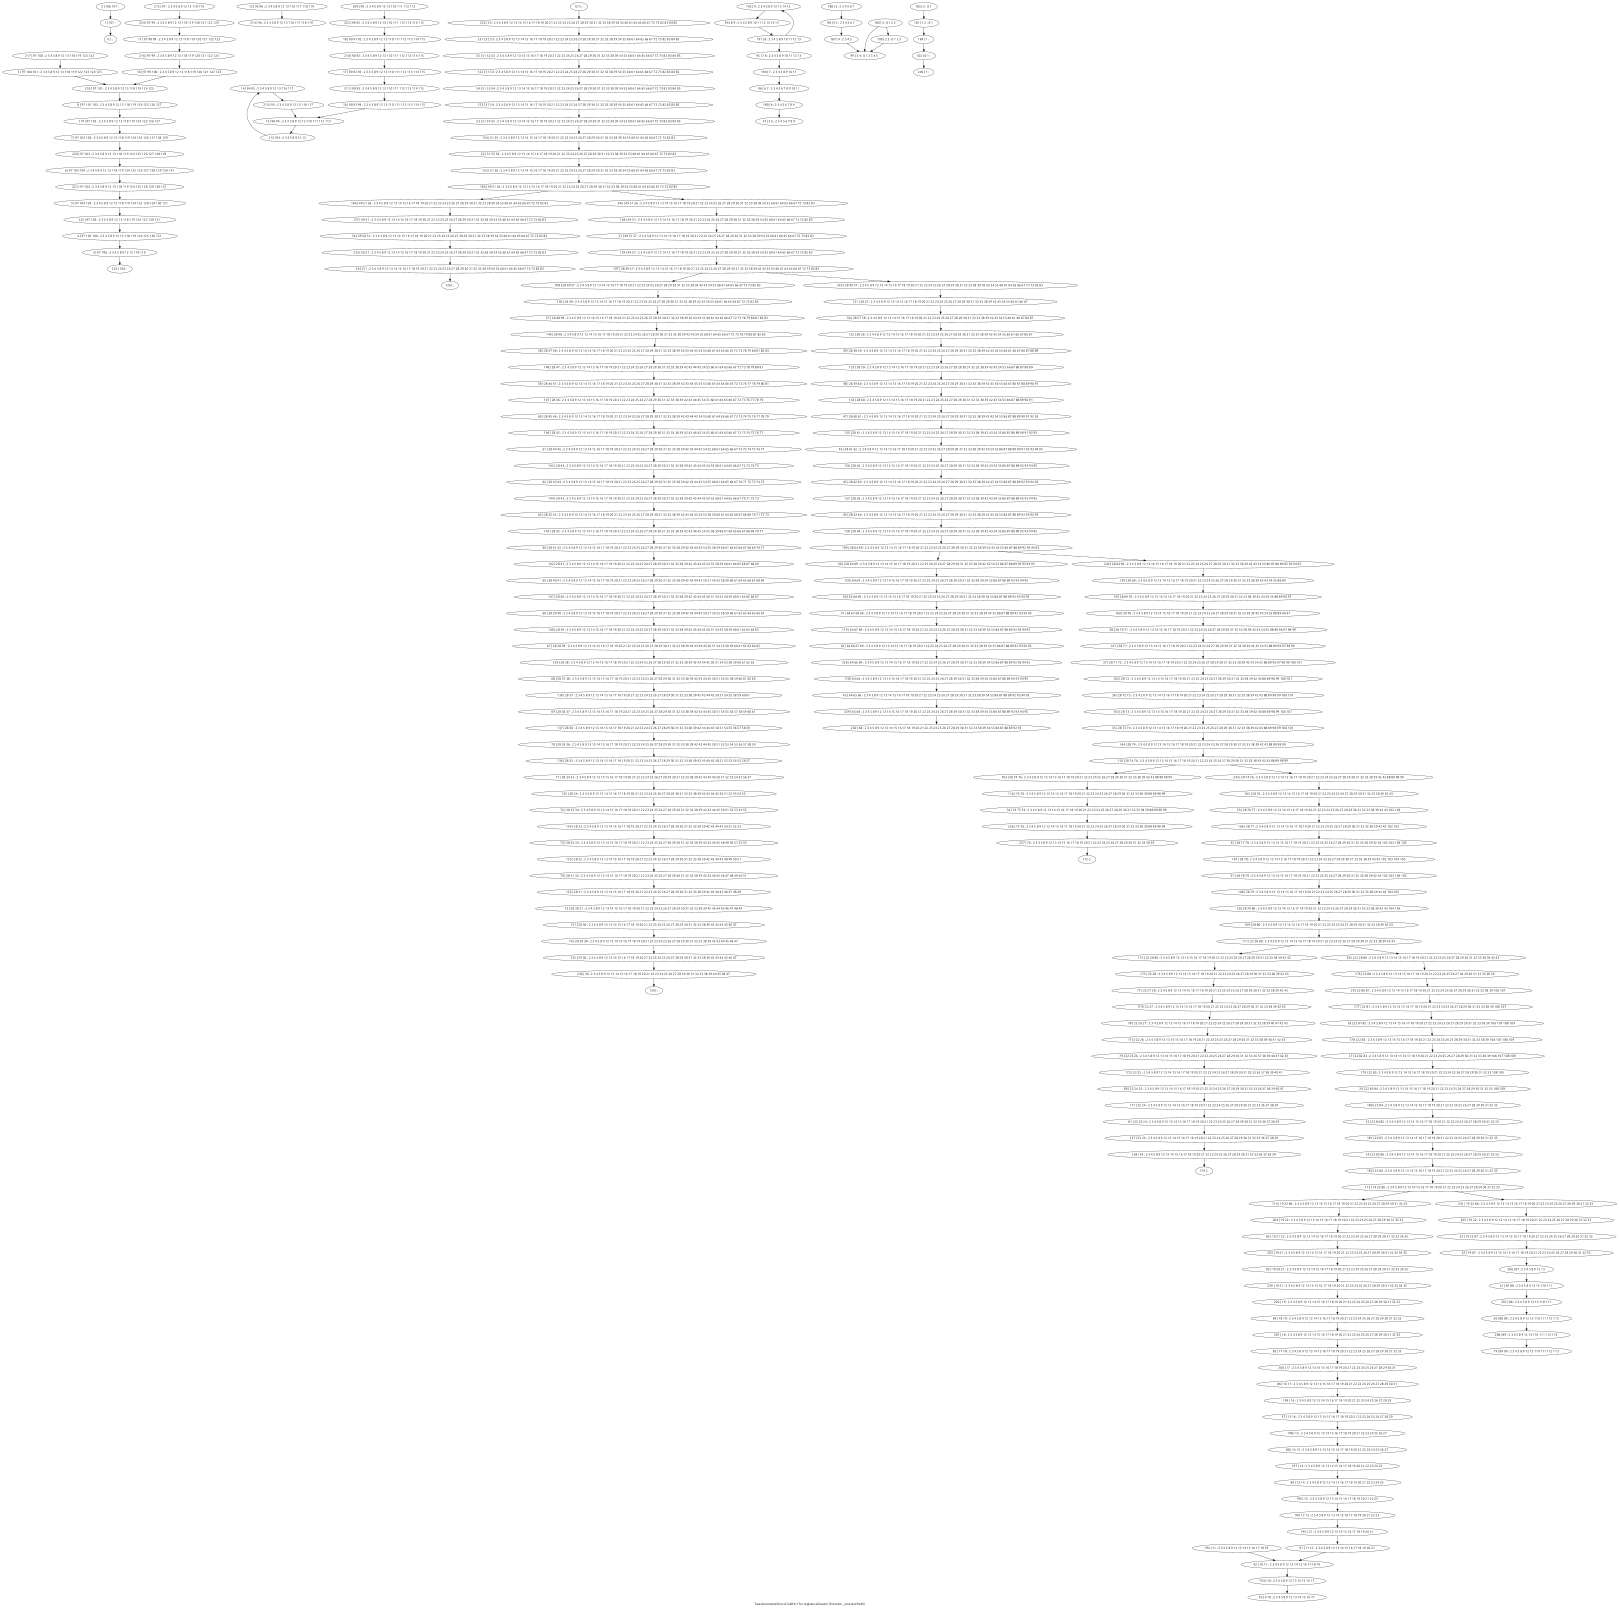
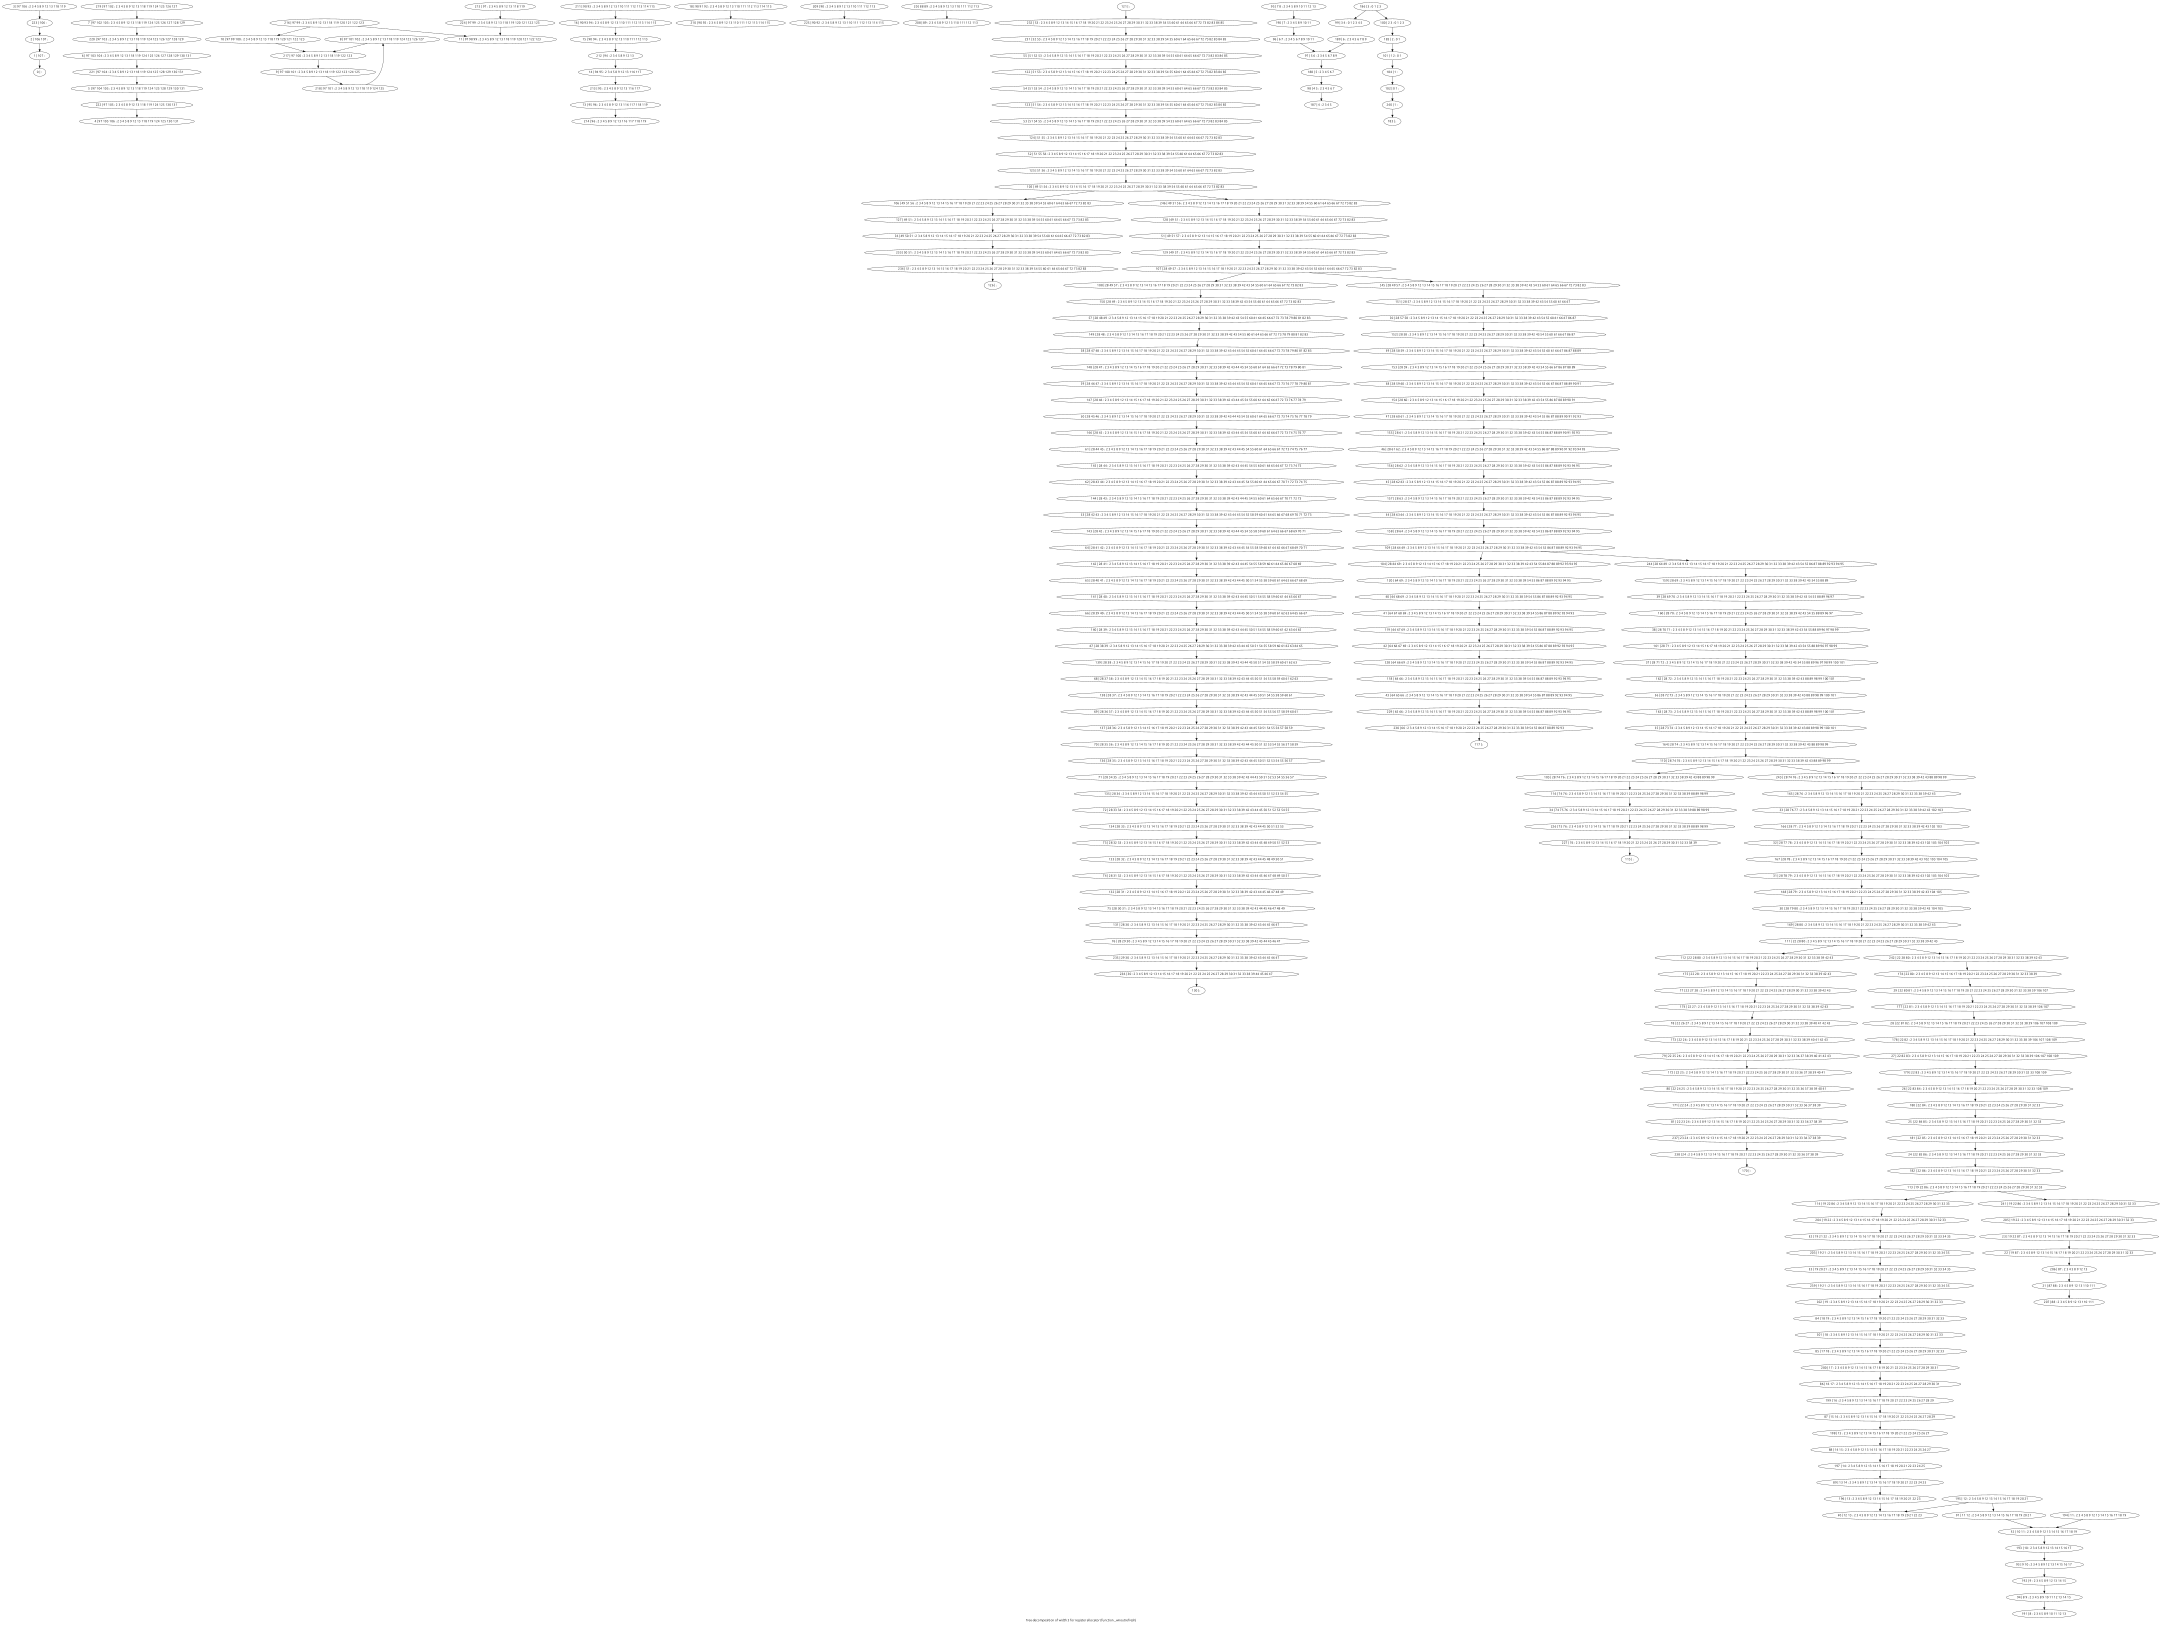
(794, 23) -> (2044, 1572)
none -> (40, 30)
(384, 30) -> none
(179, 46) -> (411, 31)
(779, 46) -> none
(852, 47) -> none
(878, 47) -> (1392, 30)
none -> (1321, 63)
(384, 72) -> none
(151, 80) -> (290, 47)
(779, 96) -> (1307, 47)
(120, 112) -> (351, 47)
(293, 112) -> (615, 96)
none -> (1392, 121)
(120, 243) -> none
none -> (1479, 745)
(1527, 1309) -> none
(1527, 1351) -> none
(1337, 1522) -> (1938, 1507)
